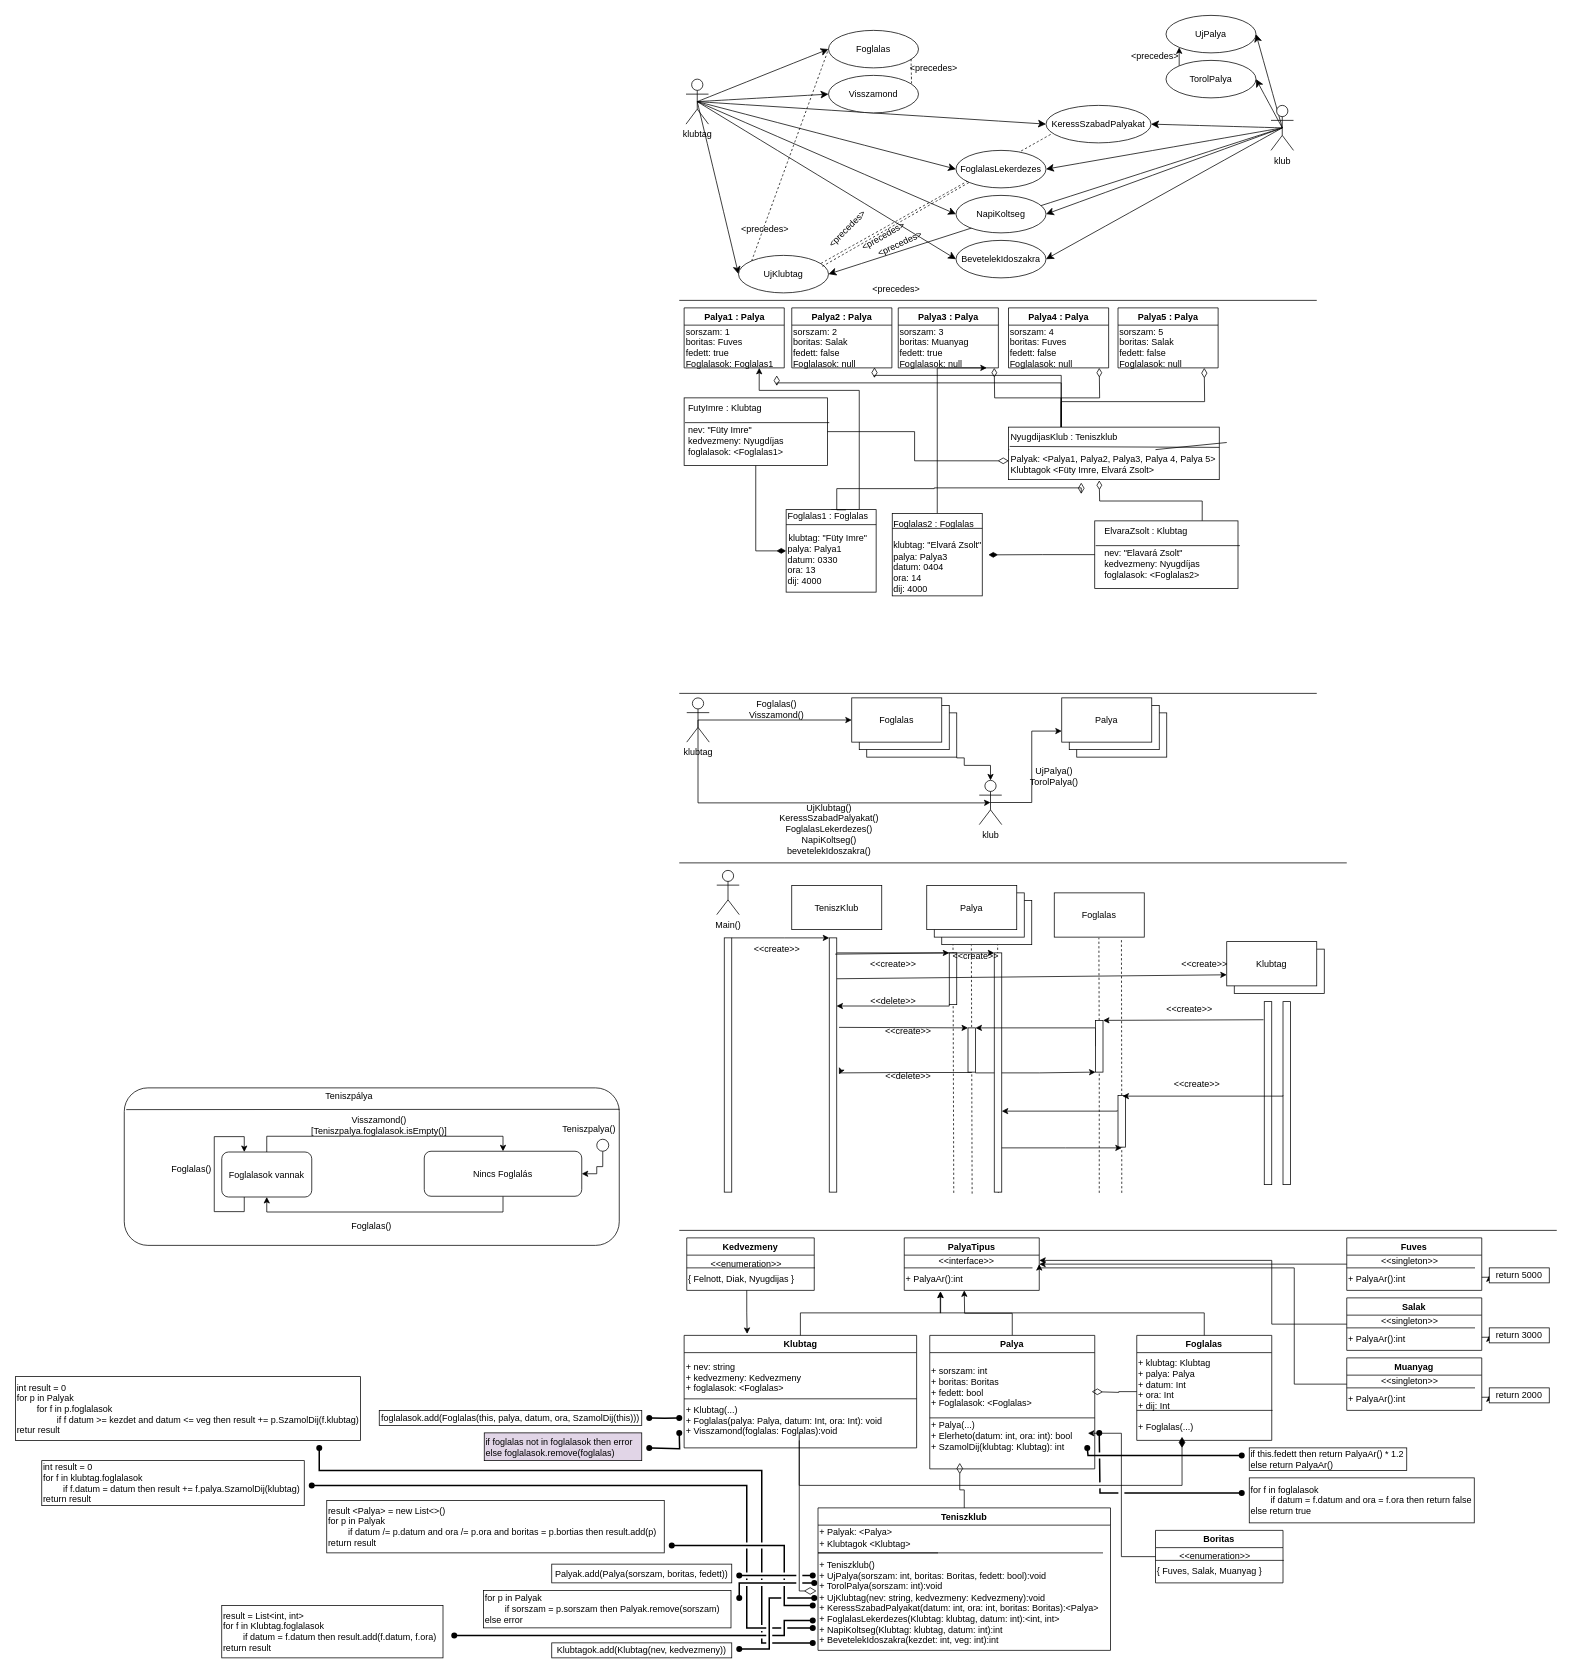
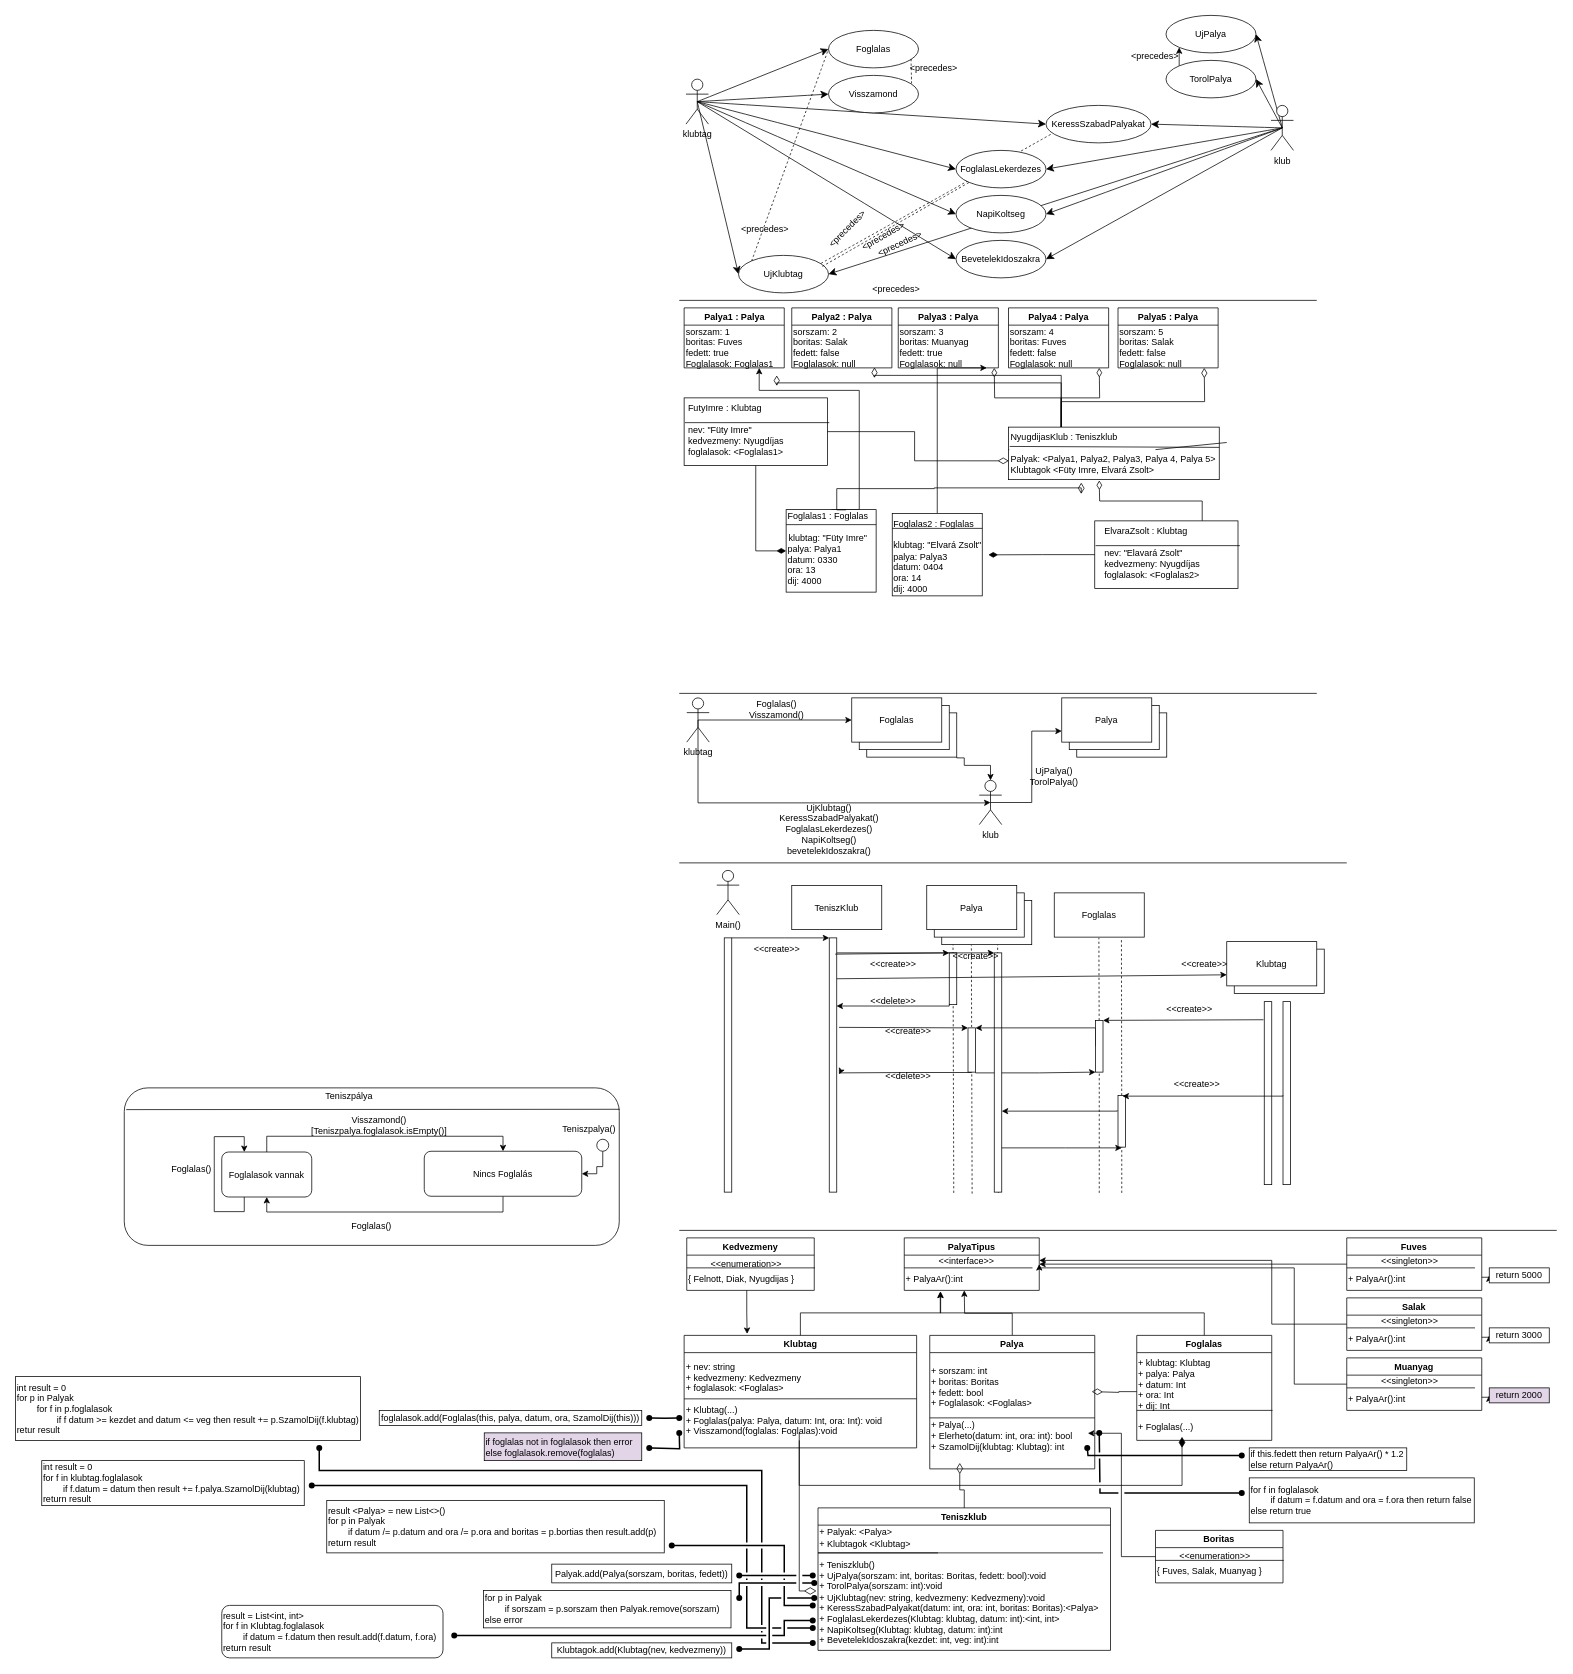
(1519, 1395) -> (1519, 1395)
(332, 1632) -> (332, 1632)
